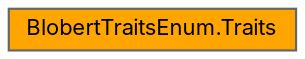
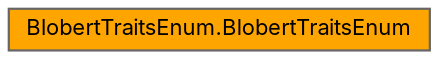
(152, 30) -> (219, 30)
